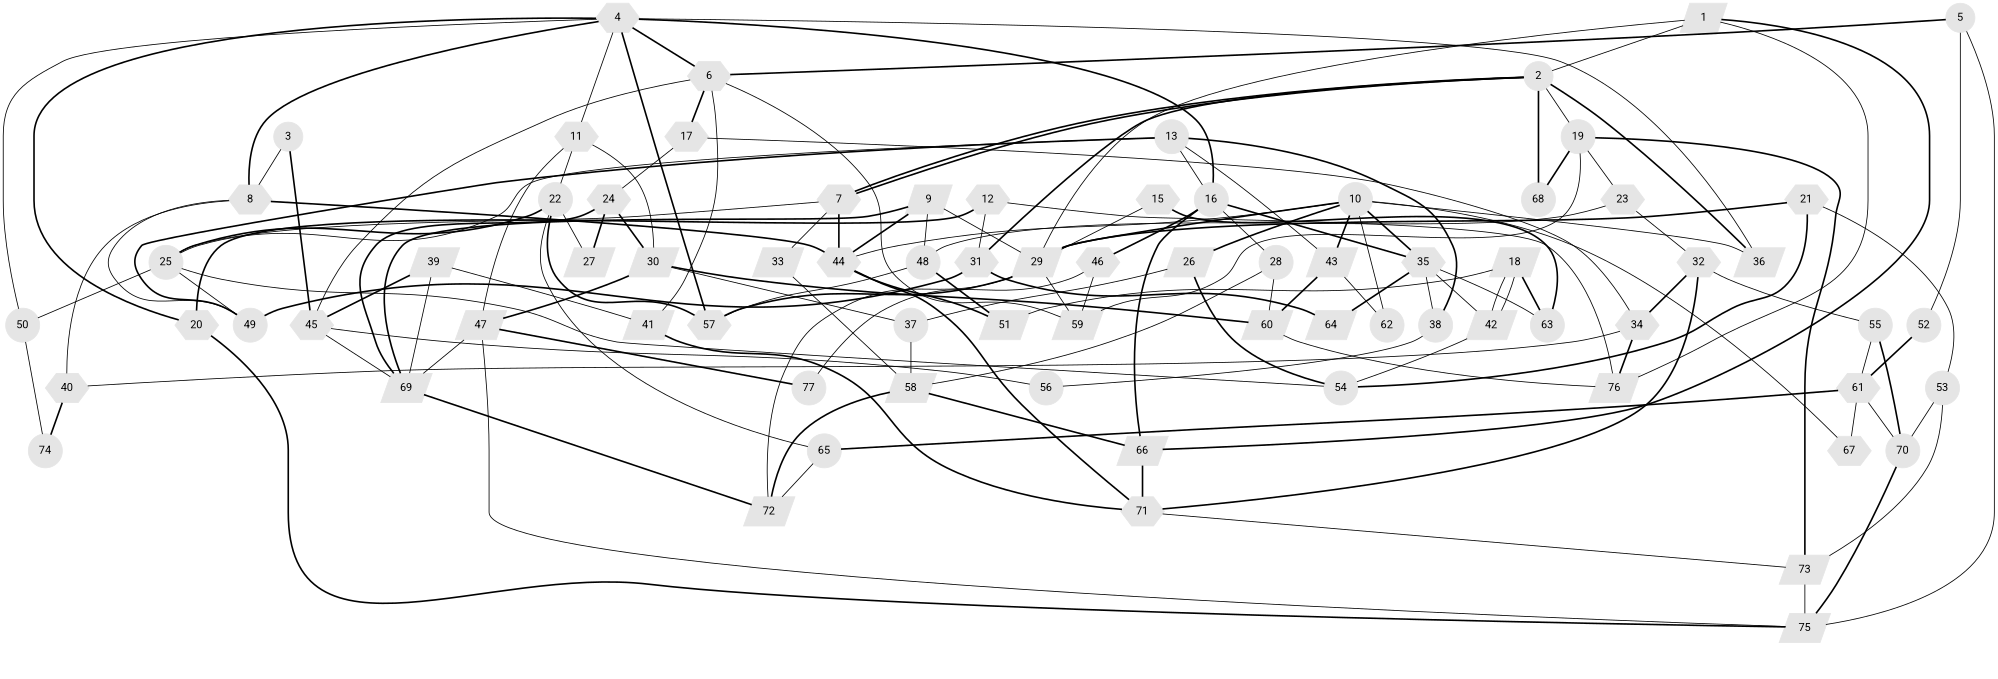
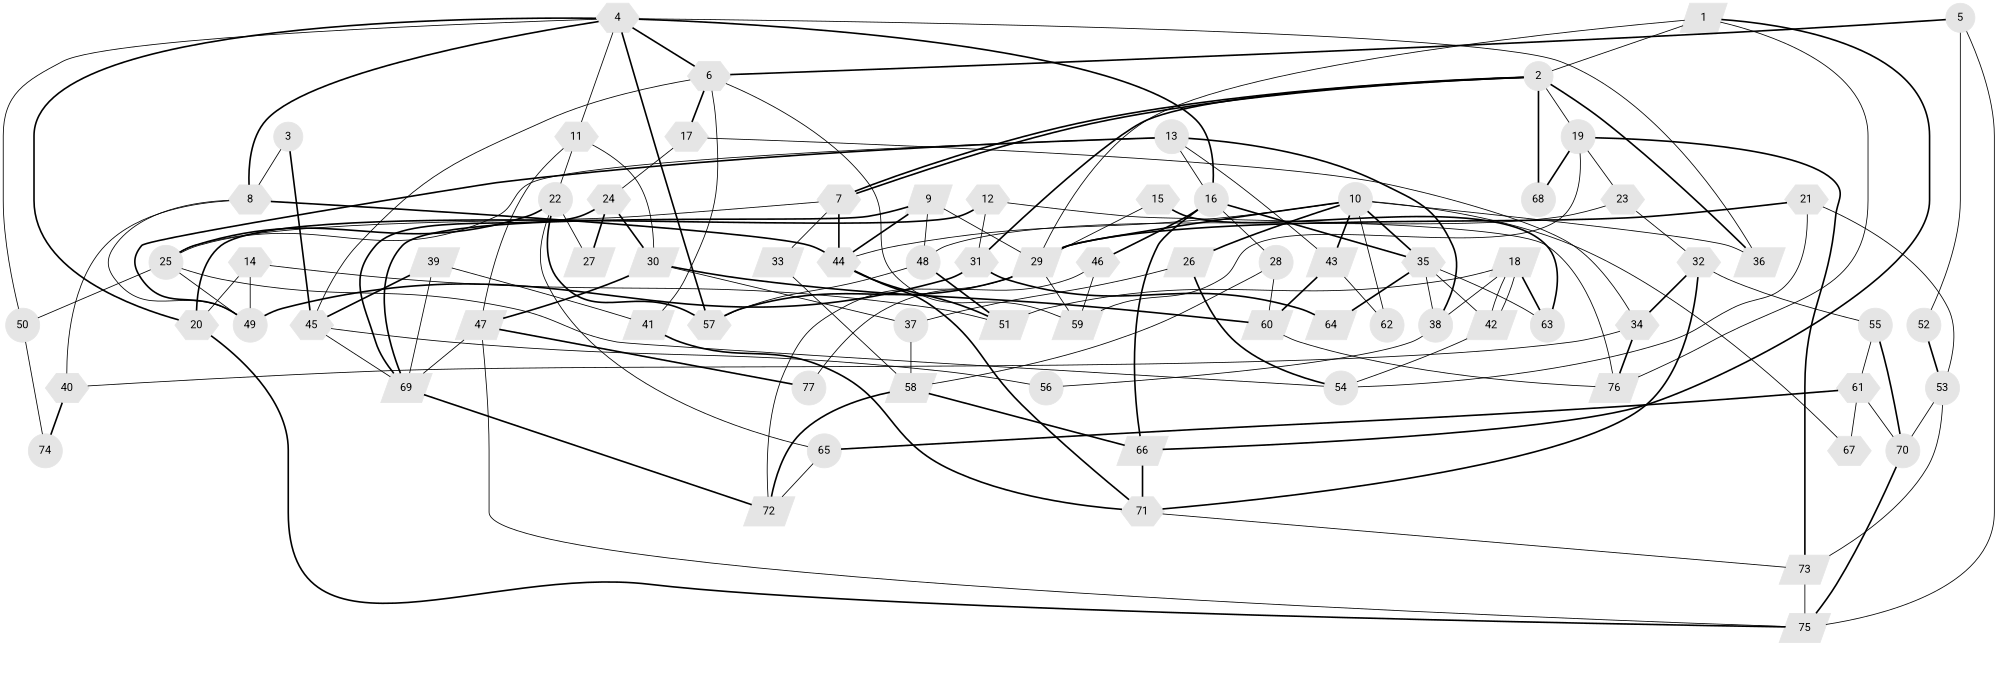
none -> (250, 262)
none -> (1473, 296)
(1617, 356) -> (1617, 356)
(1891, 356) -> (1933, 357)
